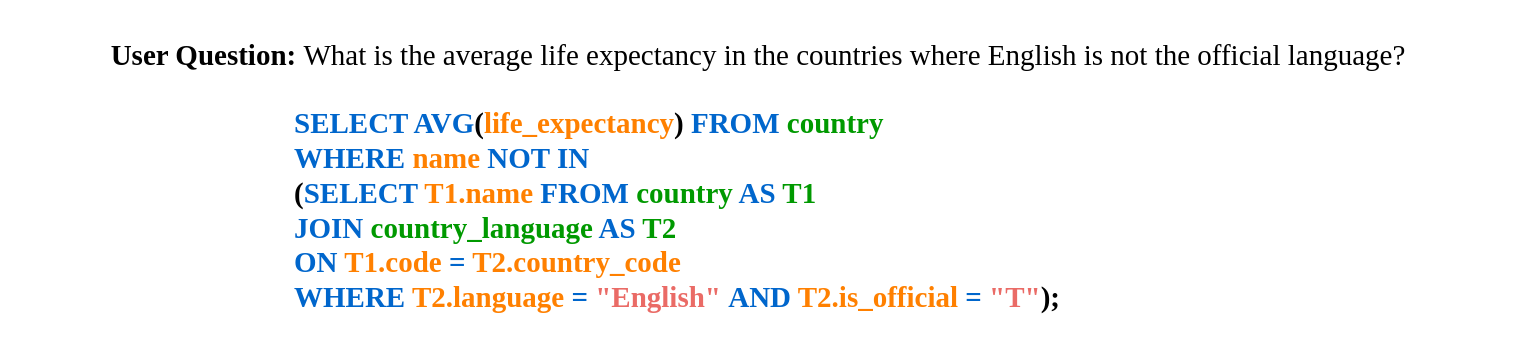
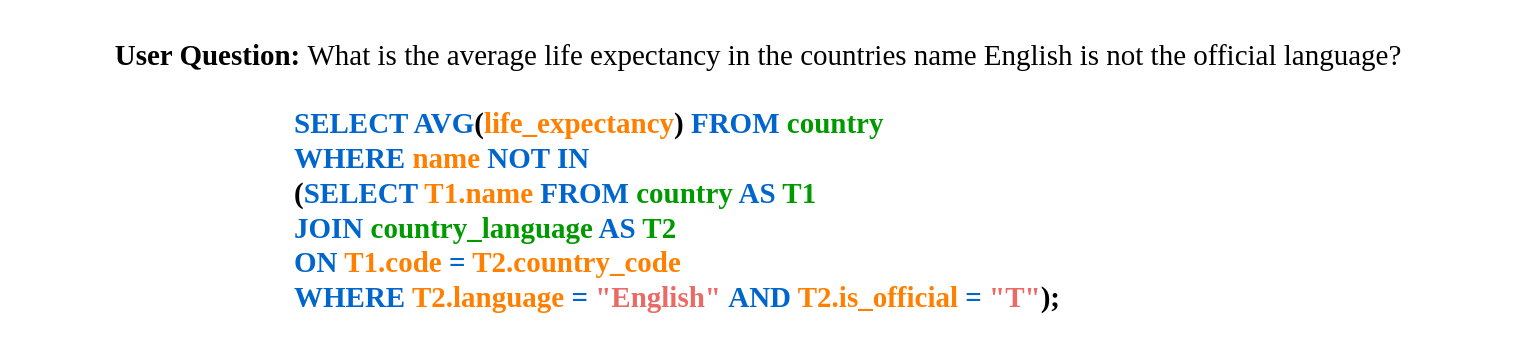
(759, 56) -> (759, 56)
